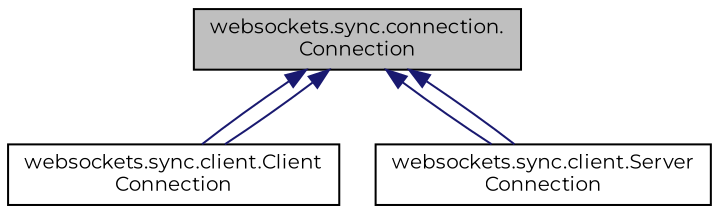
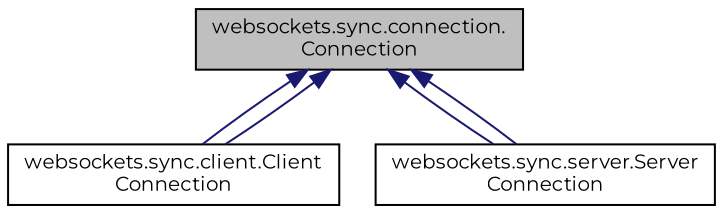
(543, 175) -> (545, 175)
